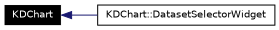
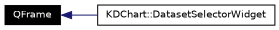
(33, 15) -> (33, 15)
